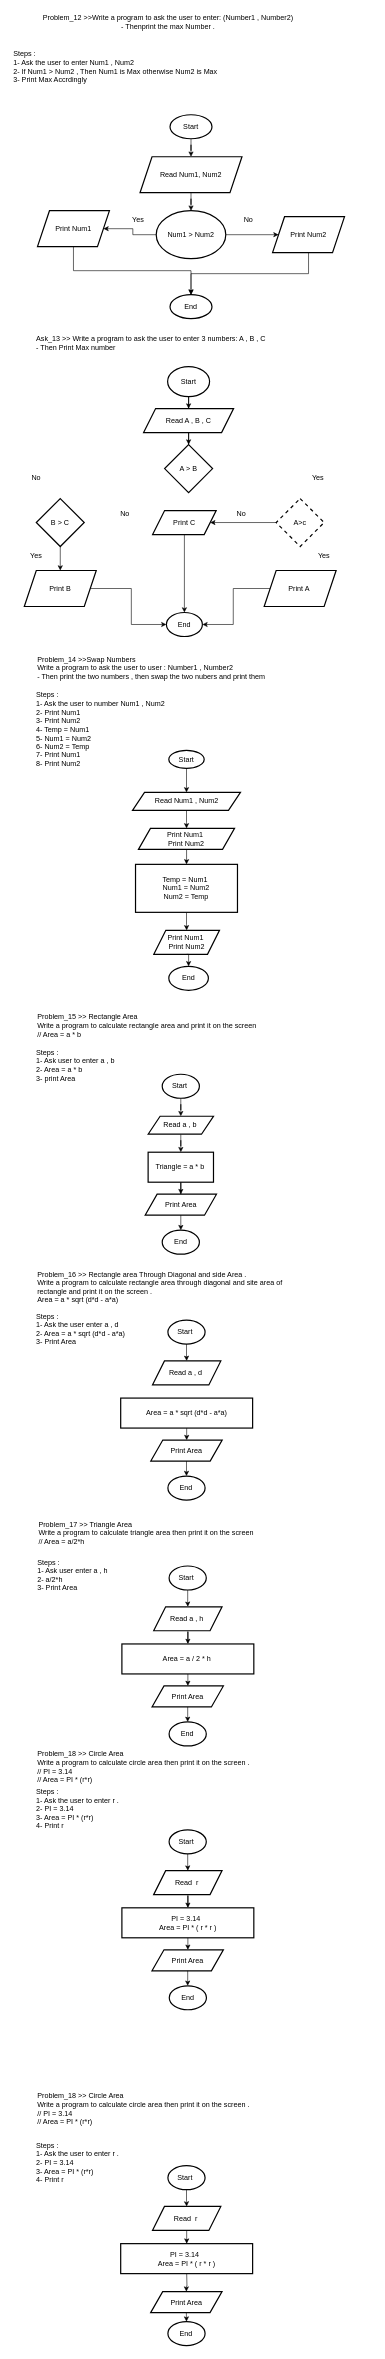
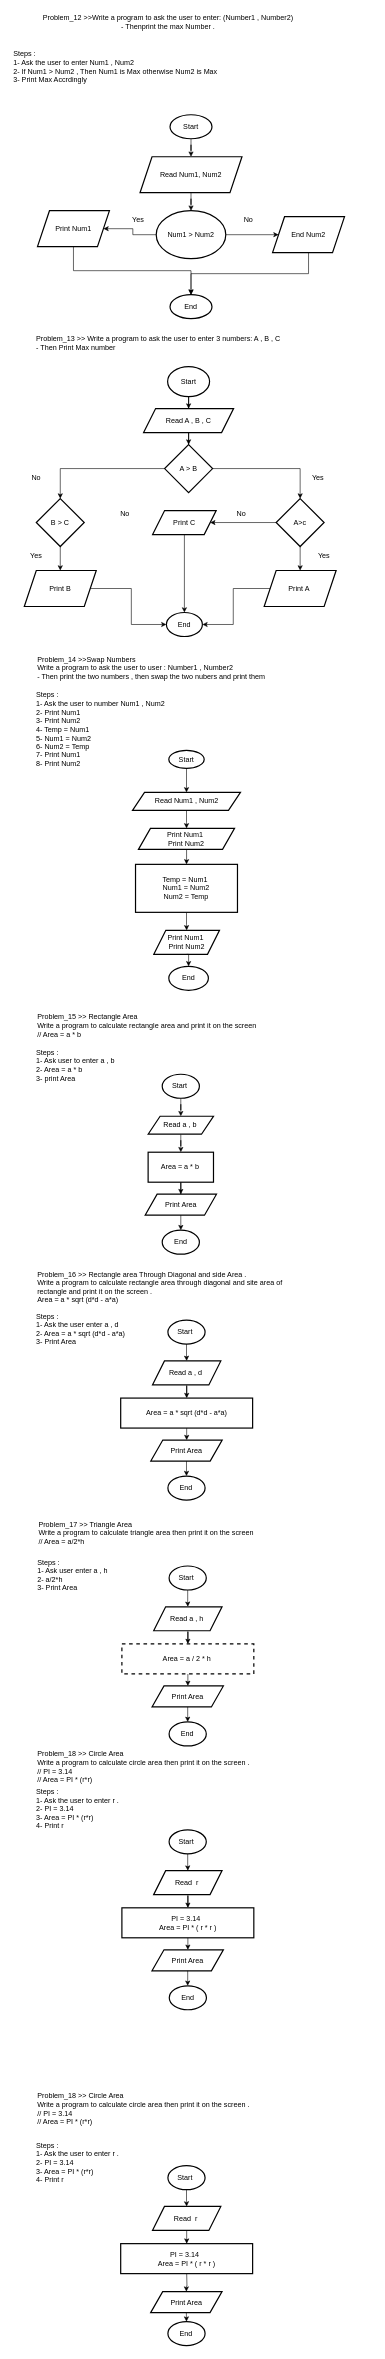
(309, 234) -> (309, 234)
(160, 342) -> (167, 342)
none -> (111, 468)
none -> (257, 468)
(300, 522) -> (300, 522)
none -> (300, 565)
(181, 1167) -> (181, 1167)
none -> (187, 1394)
(188, 1659) -> (188, 1659)
